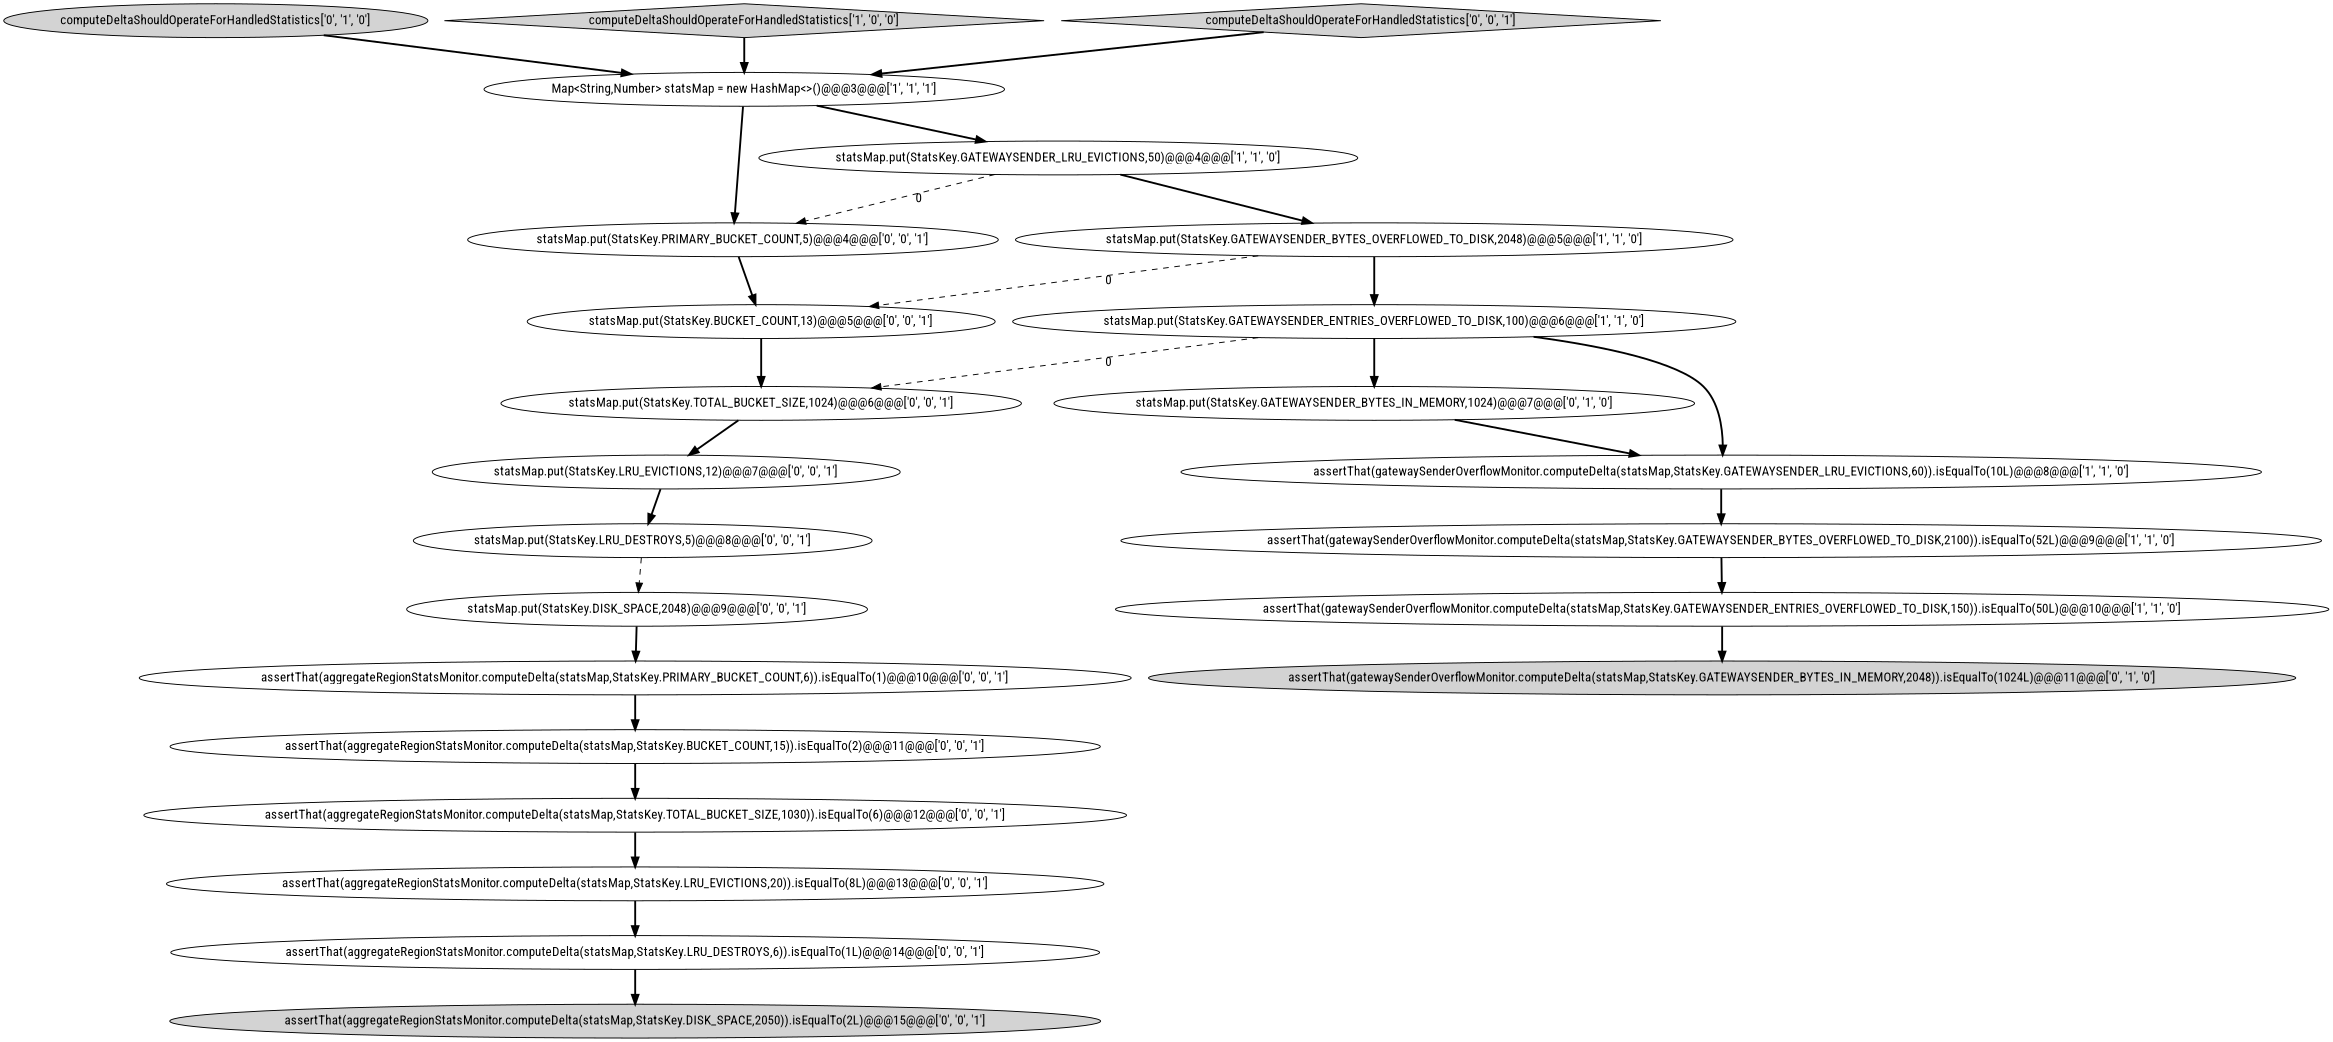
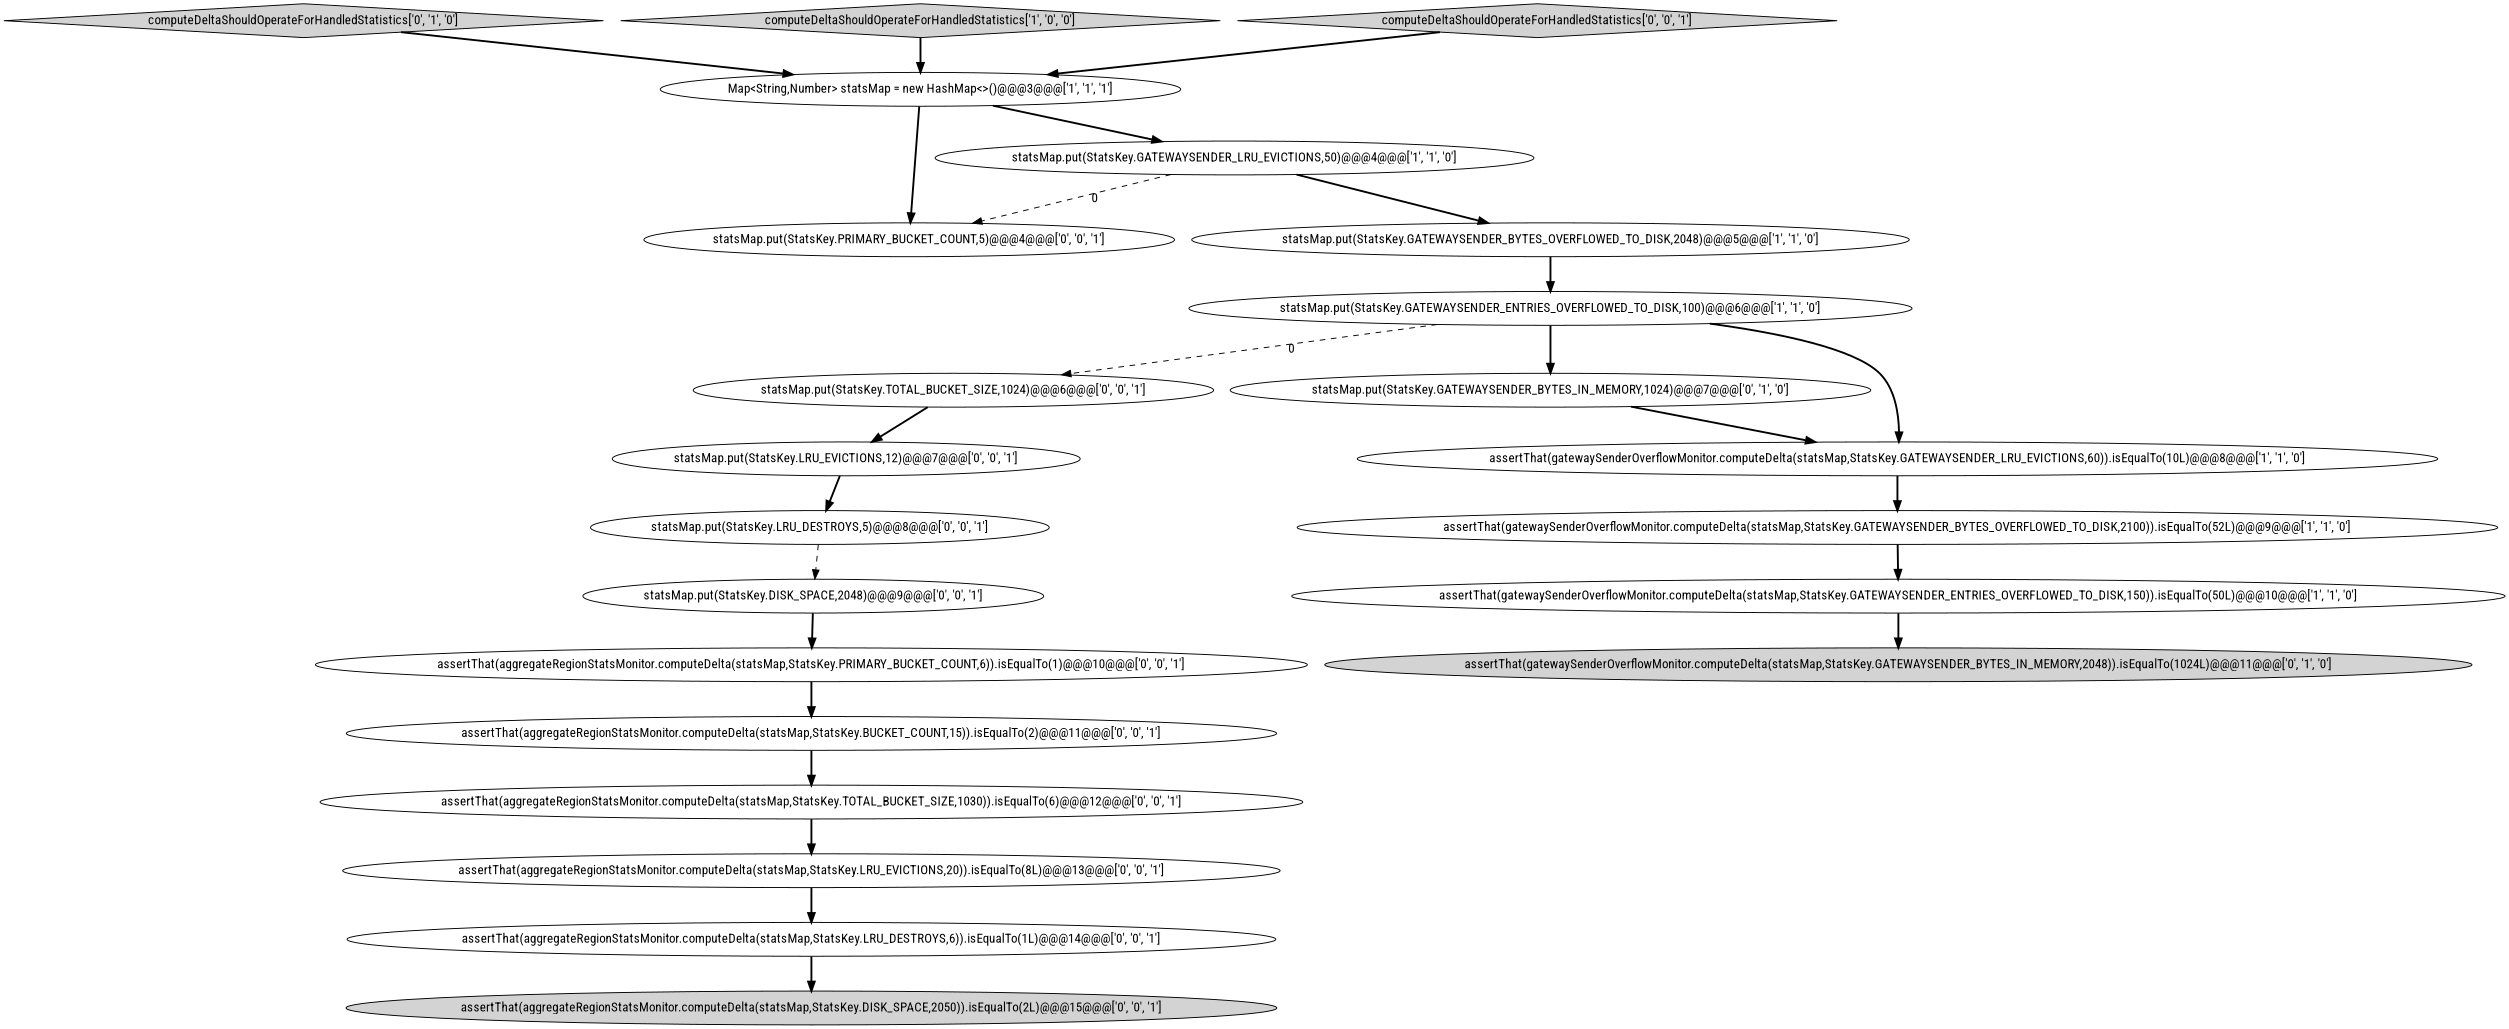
(216, 21) -> (304, 21)
(761, 322) -> none
